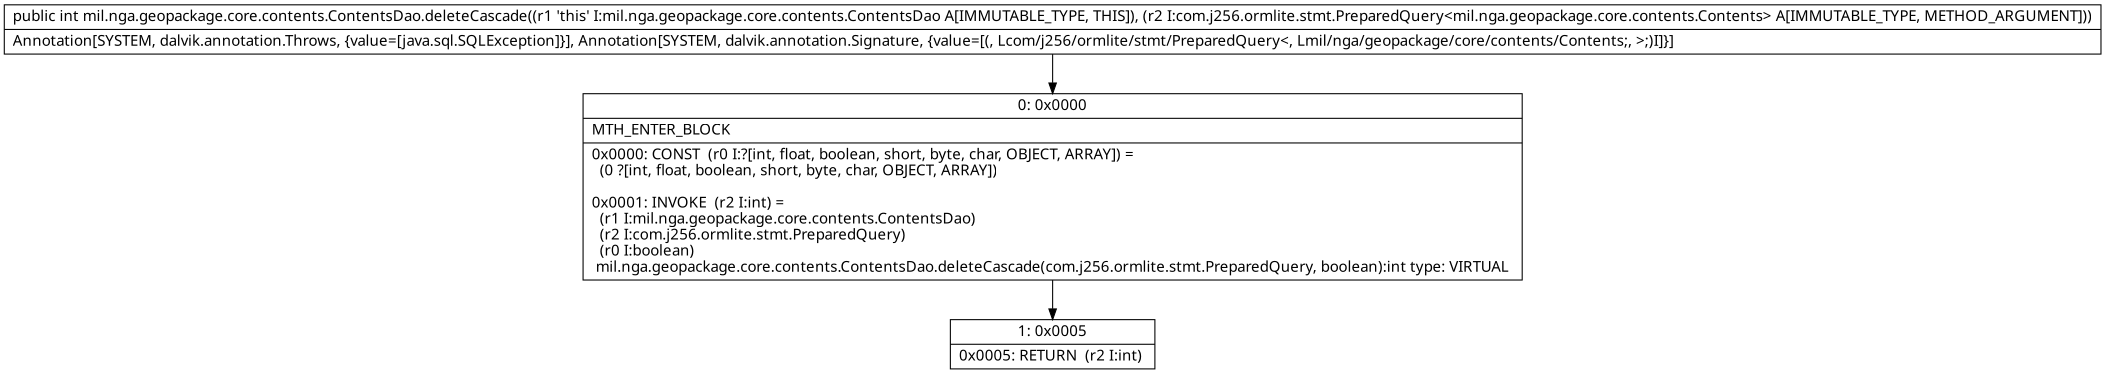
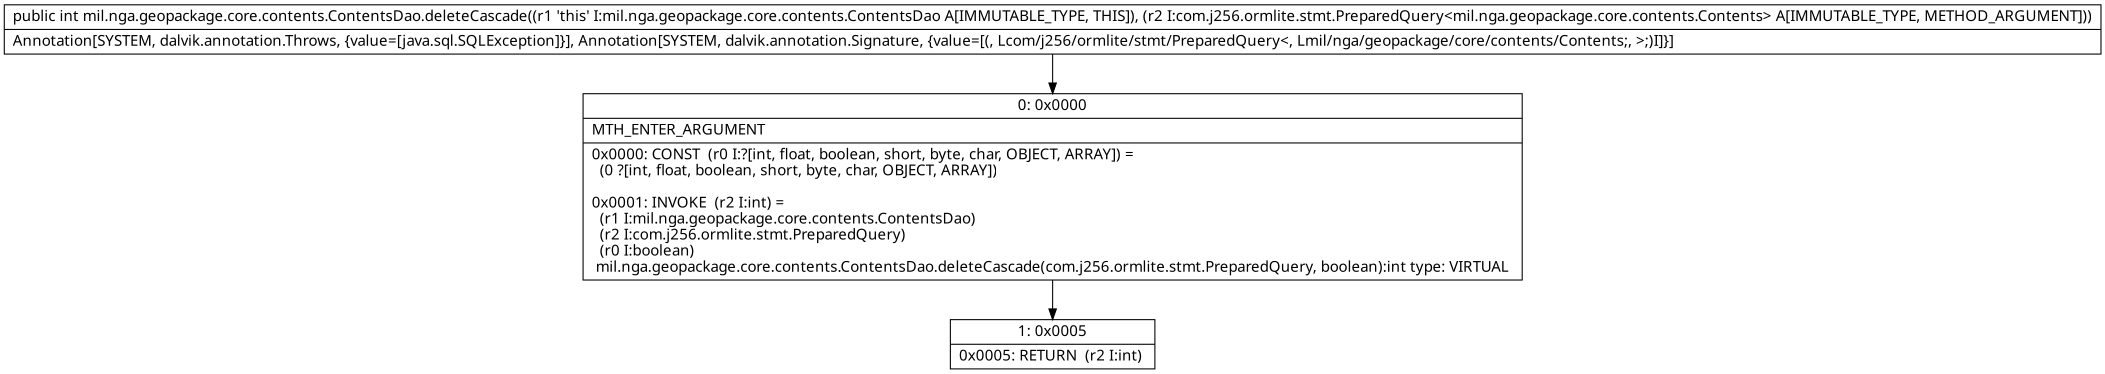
(661, 130) -> (679, 130)
